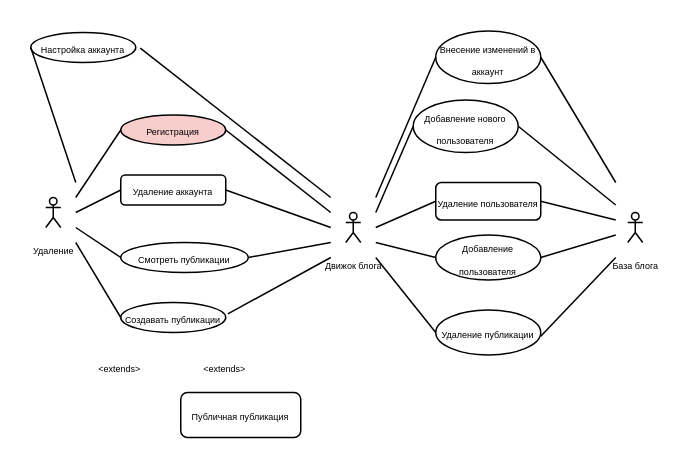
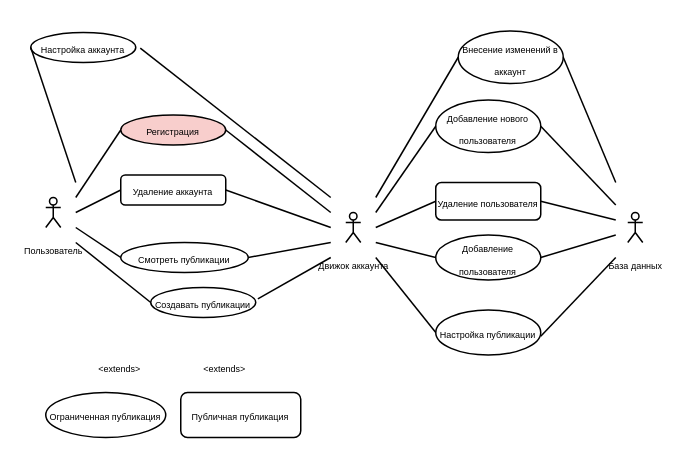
(488, 57) -> (511, 57)
(466, 126) -> (488, 126)
(54, 249) -> (54, 249)
(354, 264) -> (354, 264)
(636, 264) -> (636, 264)
(173, 317) -> (203, 302)
(488, 332) -> (488, 332)
none -> (106, 415)
